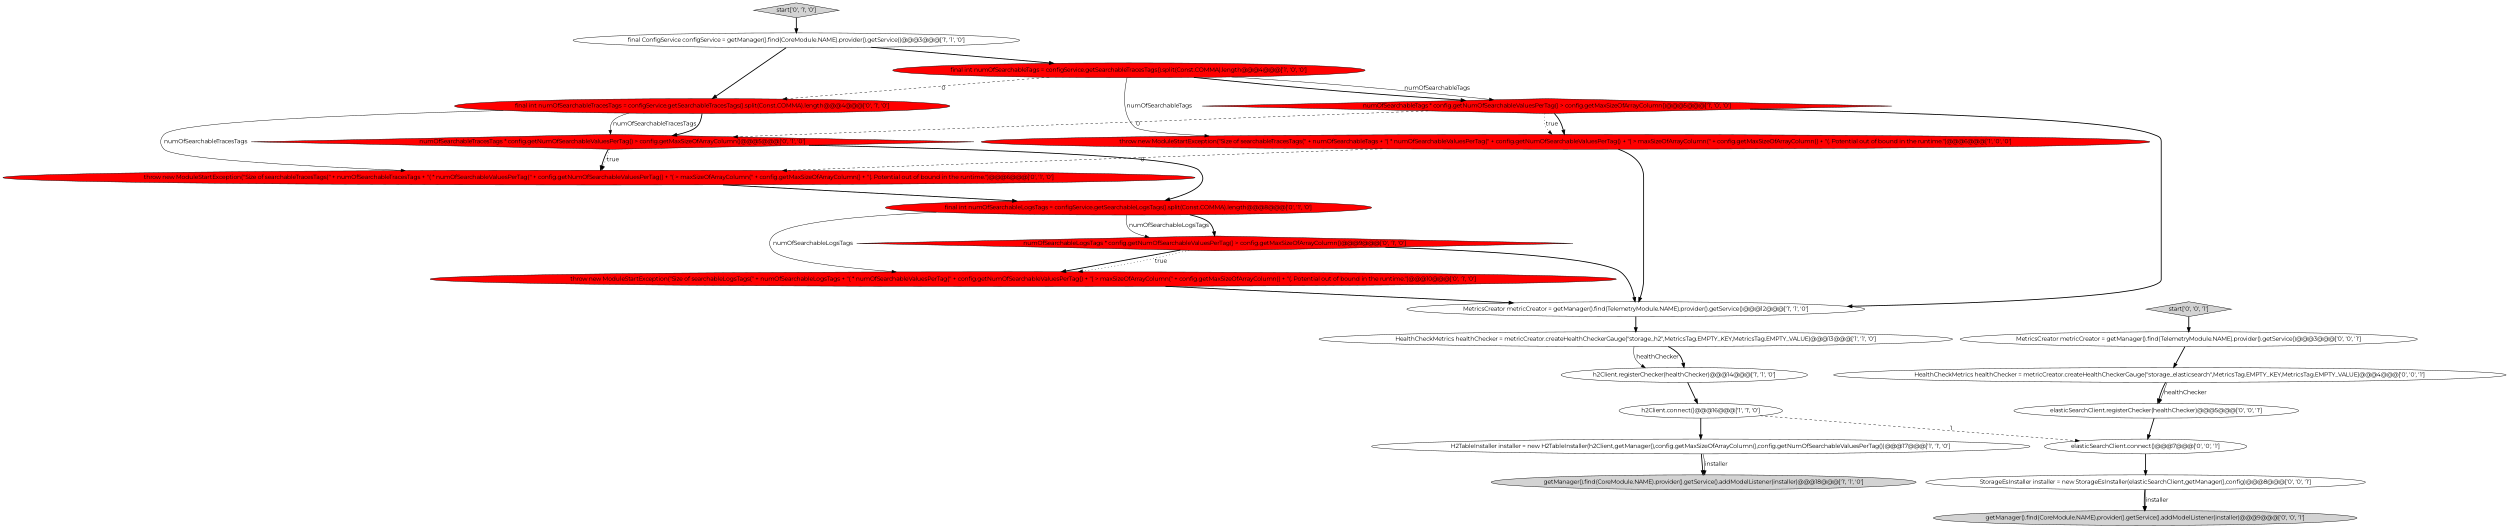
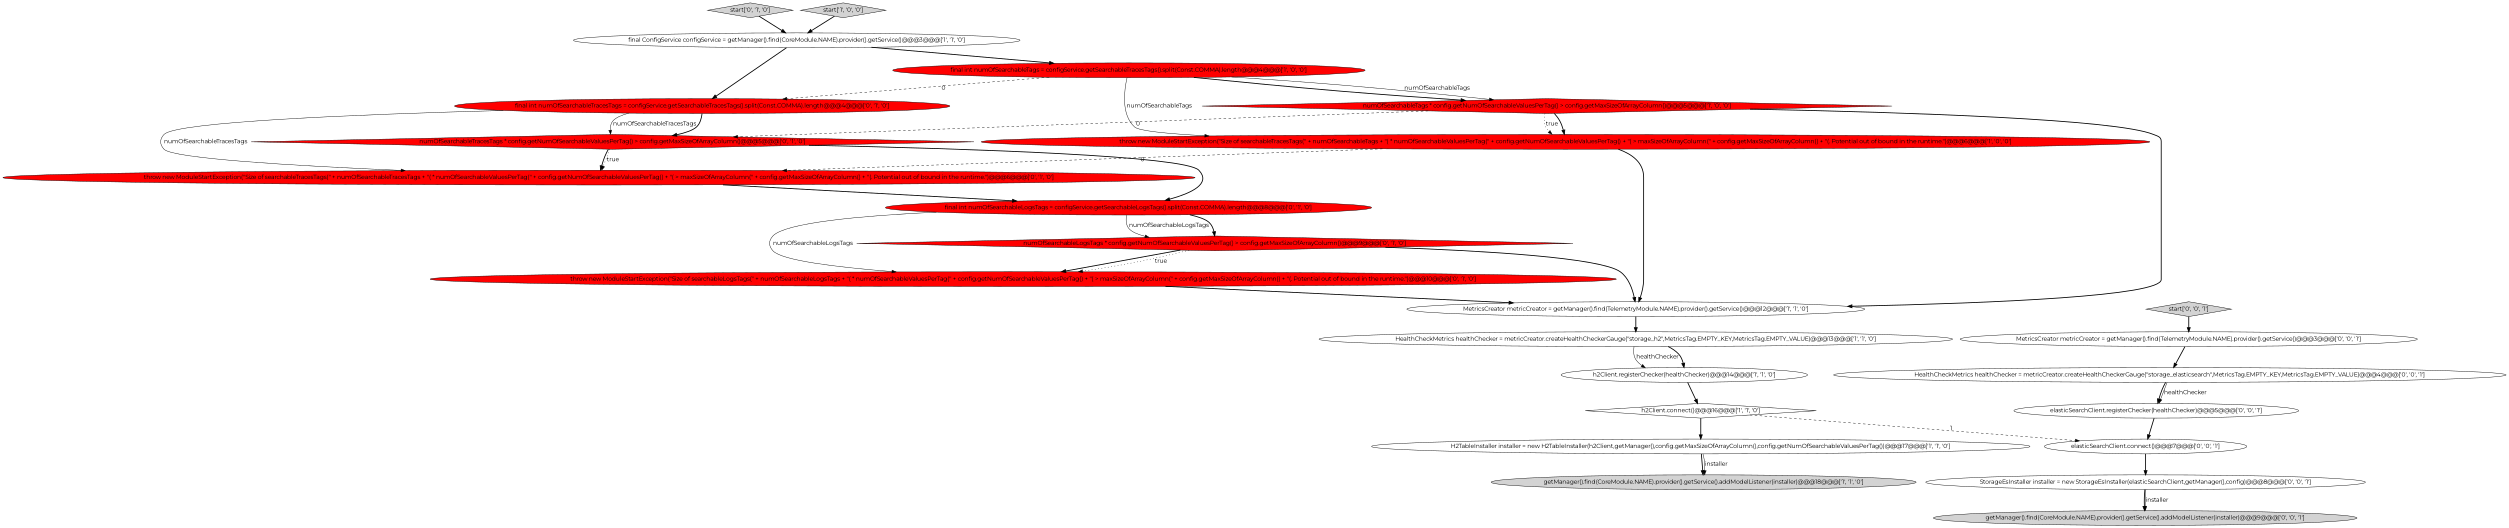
none -> (843, 10)
(1701, 411) -> (1701, 411)
